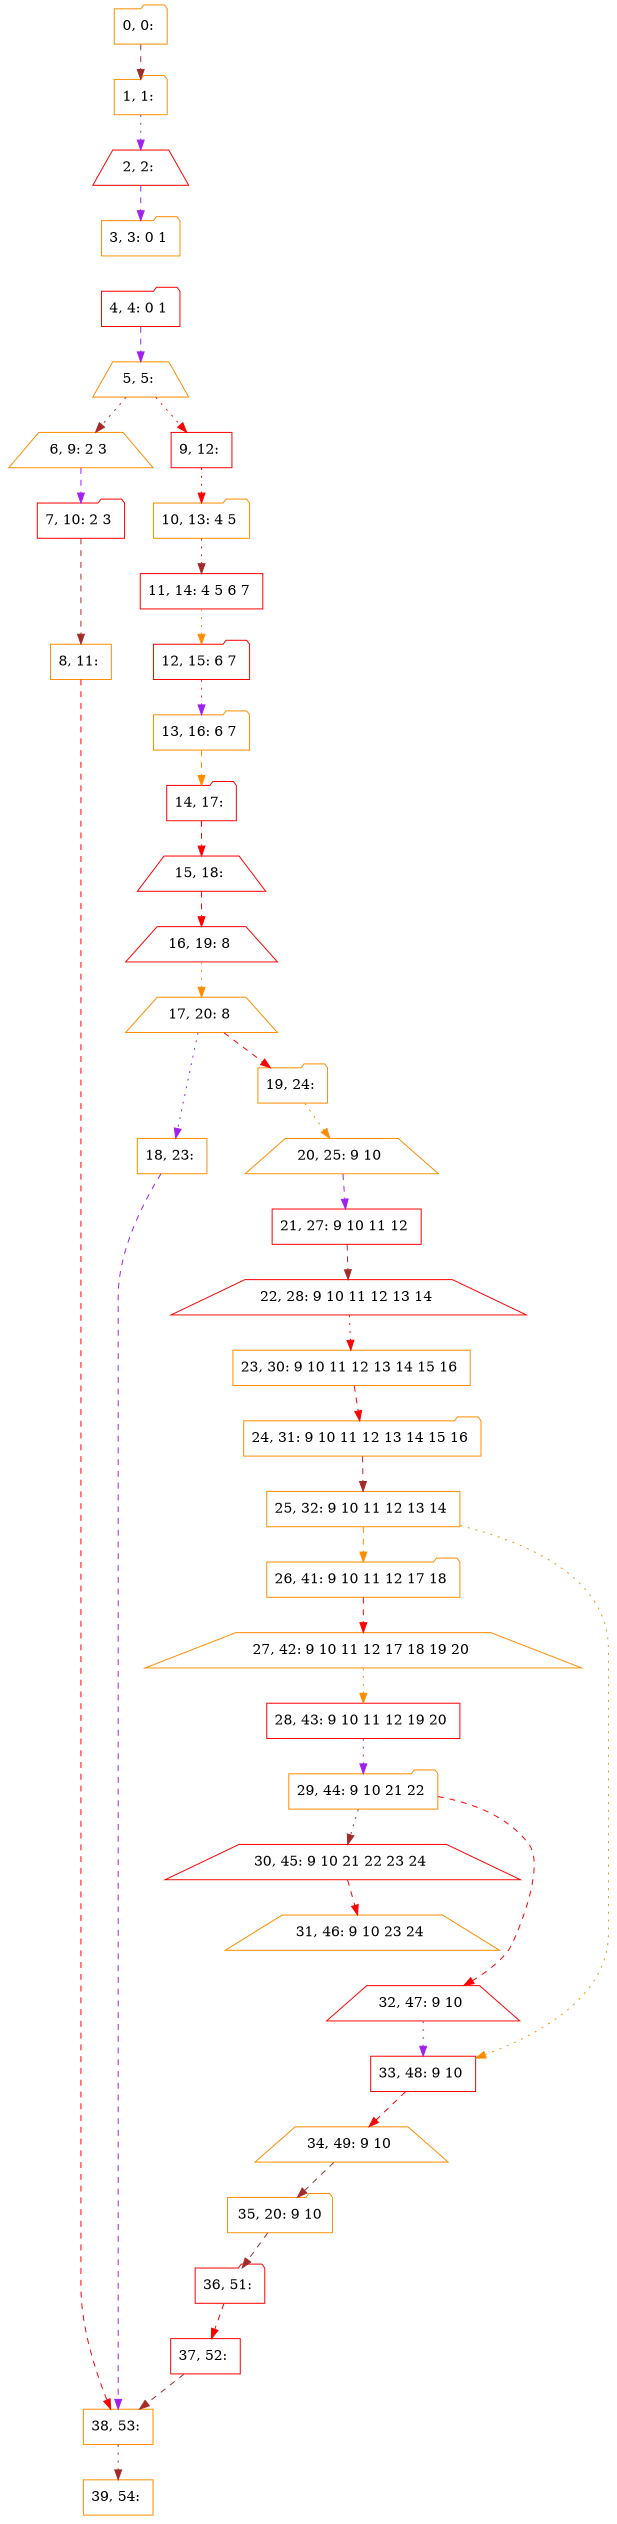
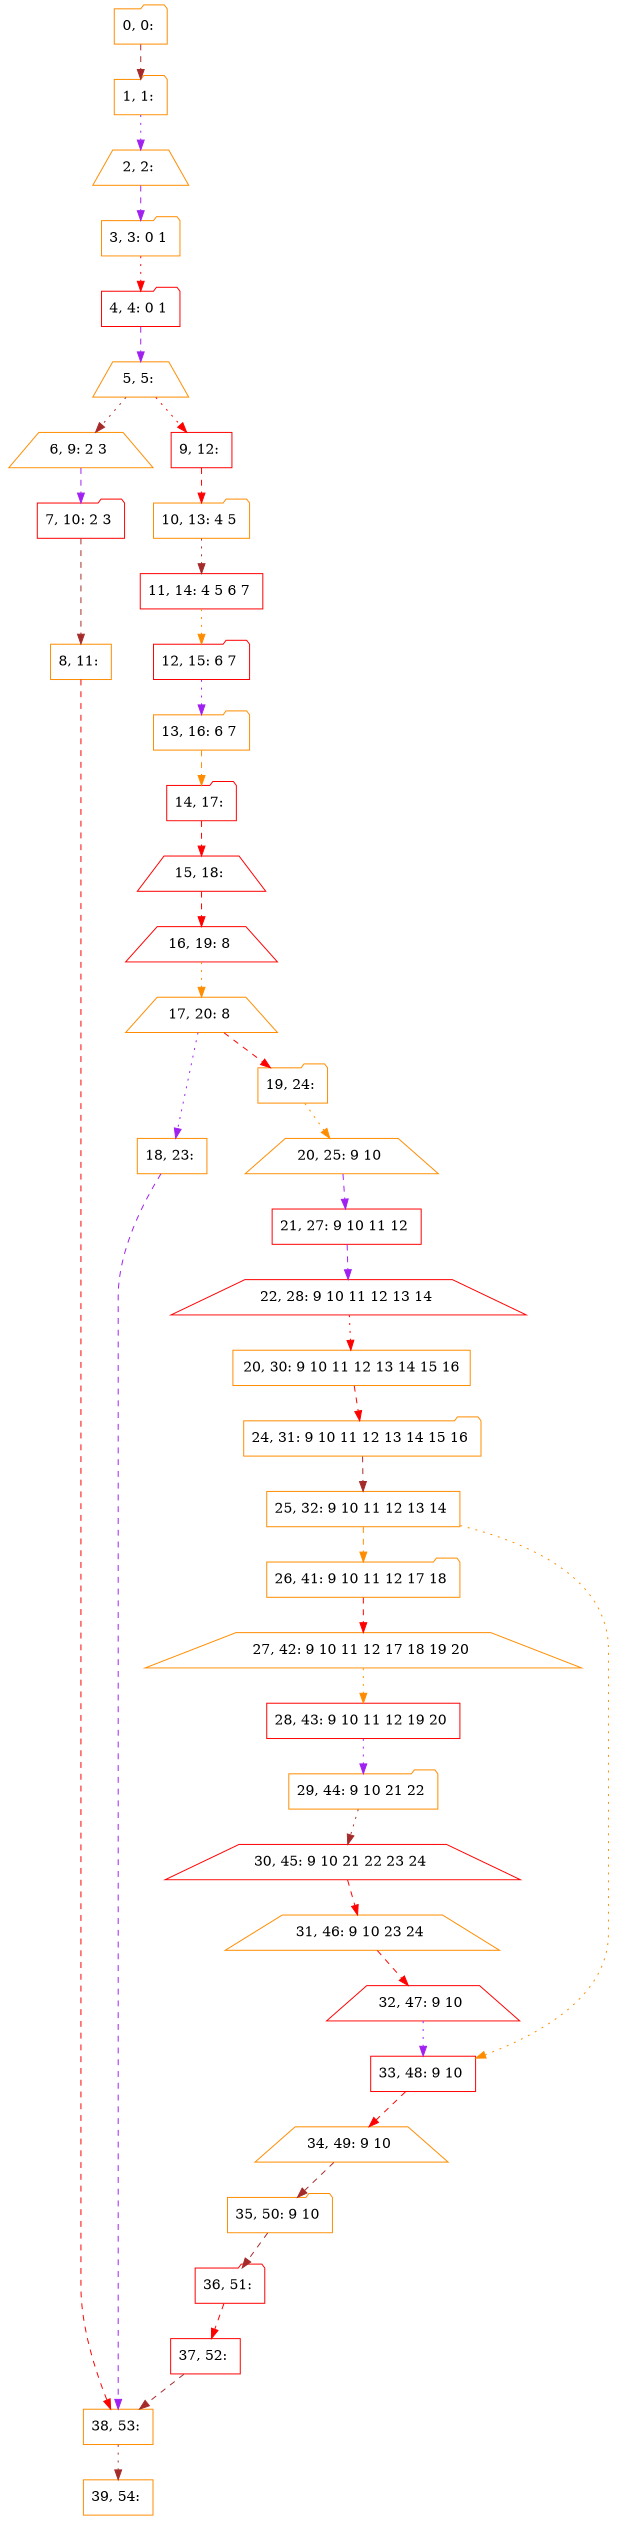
(141, 168) -> (141, 168)
none -> (141, 269)
(202, 481) -> (202, 481)
(348, 1257) -> (348, 1257)
(352, 1368) -> (352, 1368)
(534, 1870) -> (389, 1964)
(280, 2215) -> (280, 2215)
